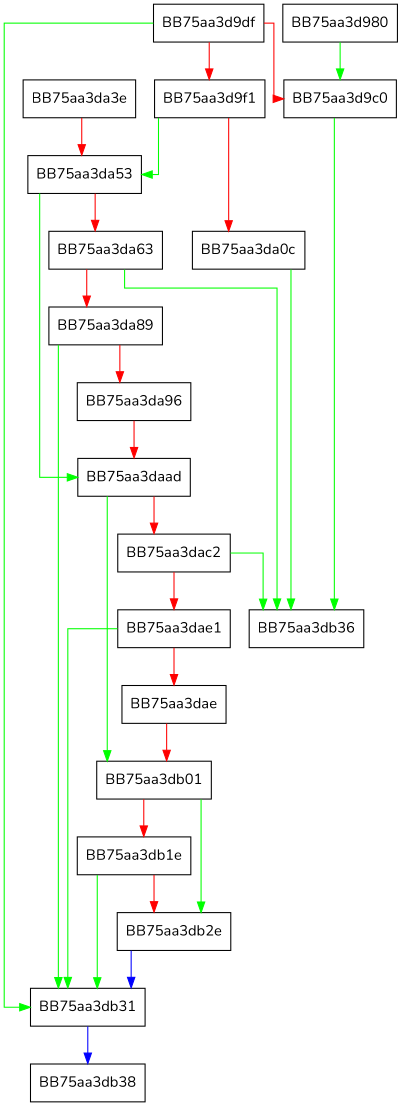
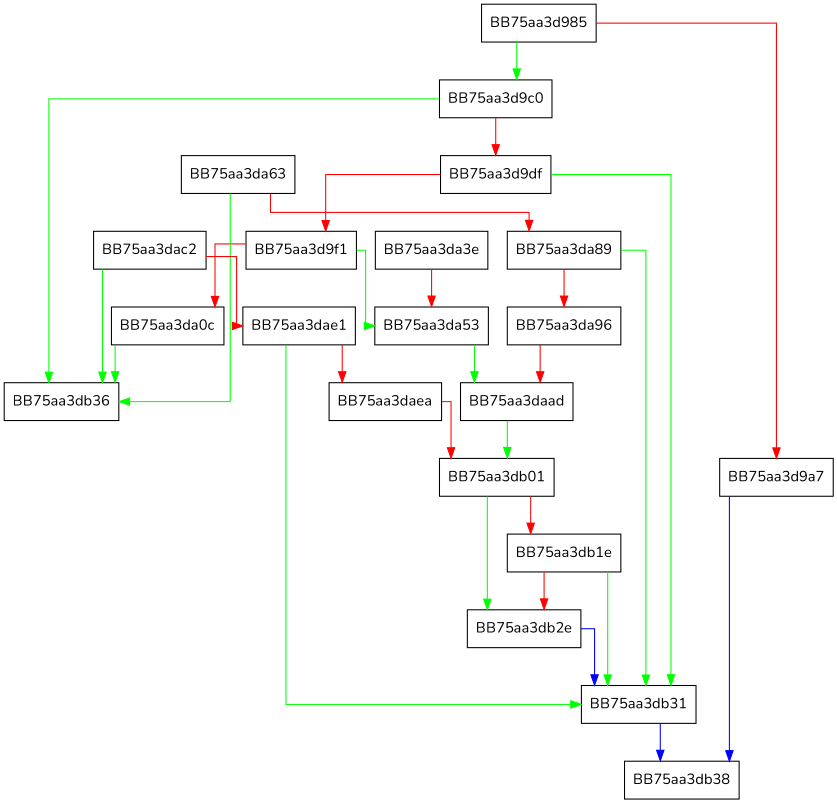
(340, 23) -> (539, 23)
(274, 57) -> (496, 131)
(95, 207) -> none
none -> (776, 477)
(154, 510) -> none
(174, 704) -> (385, 402)
